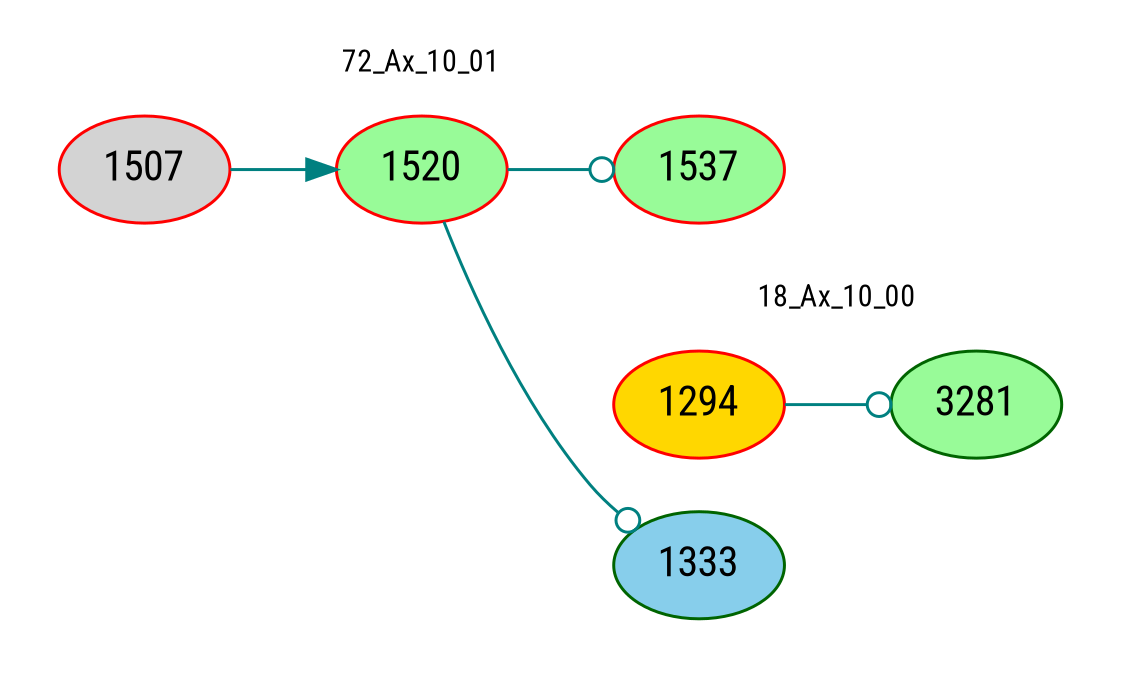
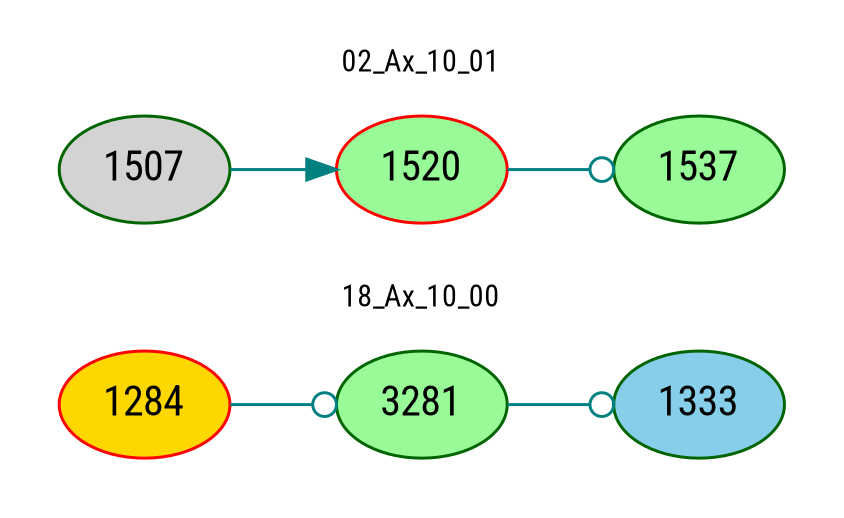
(422, 64) -> (422, 64)
(145, 170) -> (145, 170)
(699, 170) -> (699, 170)
(516, 376) -> (549, 405)
(699, 405) -> (145, 405)
